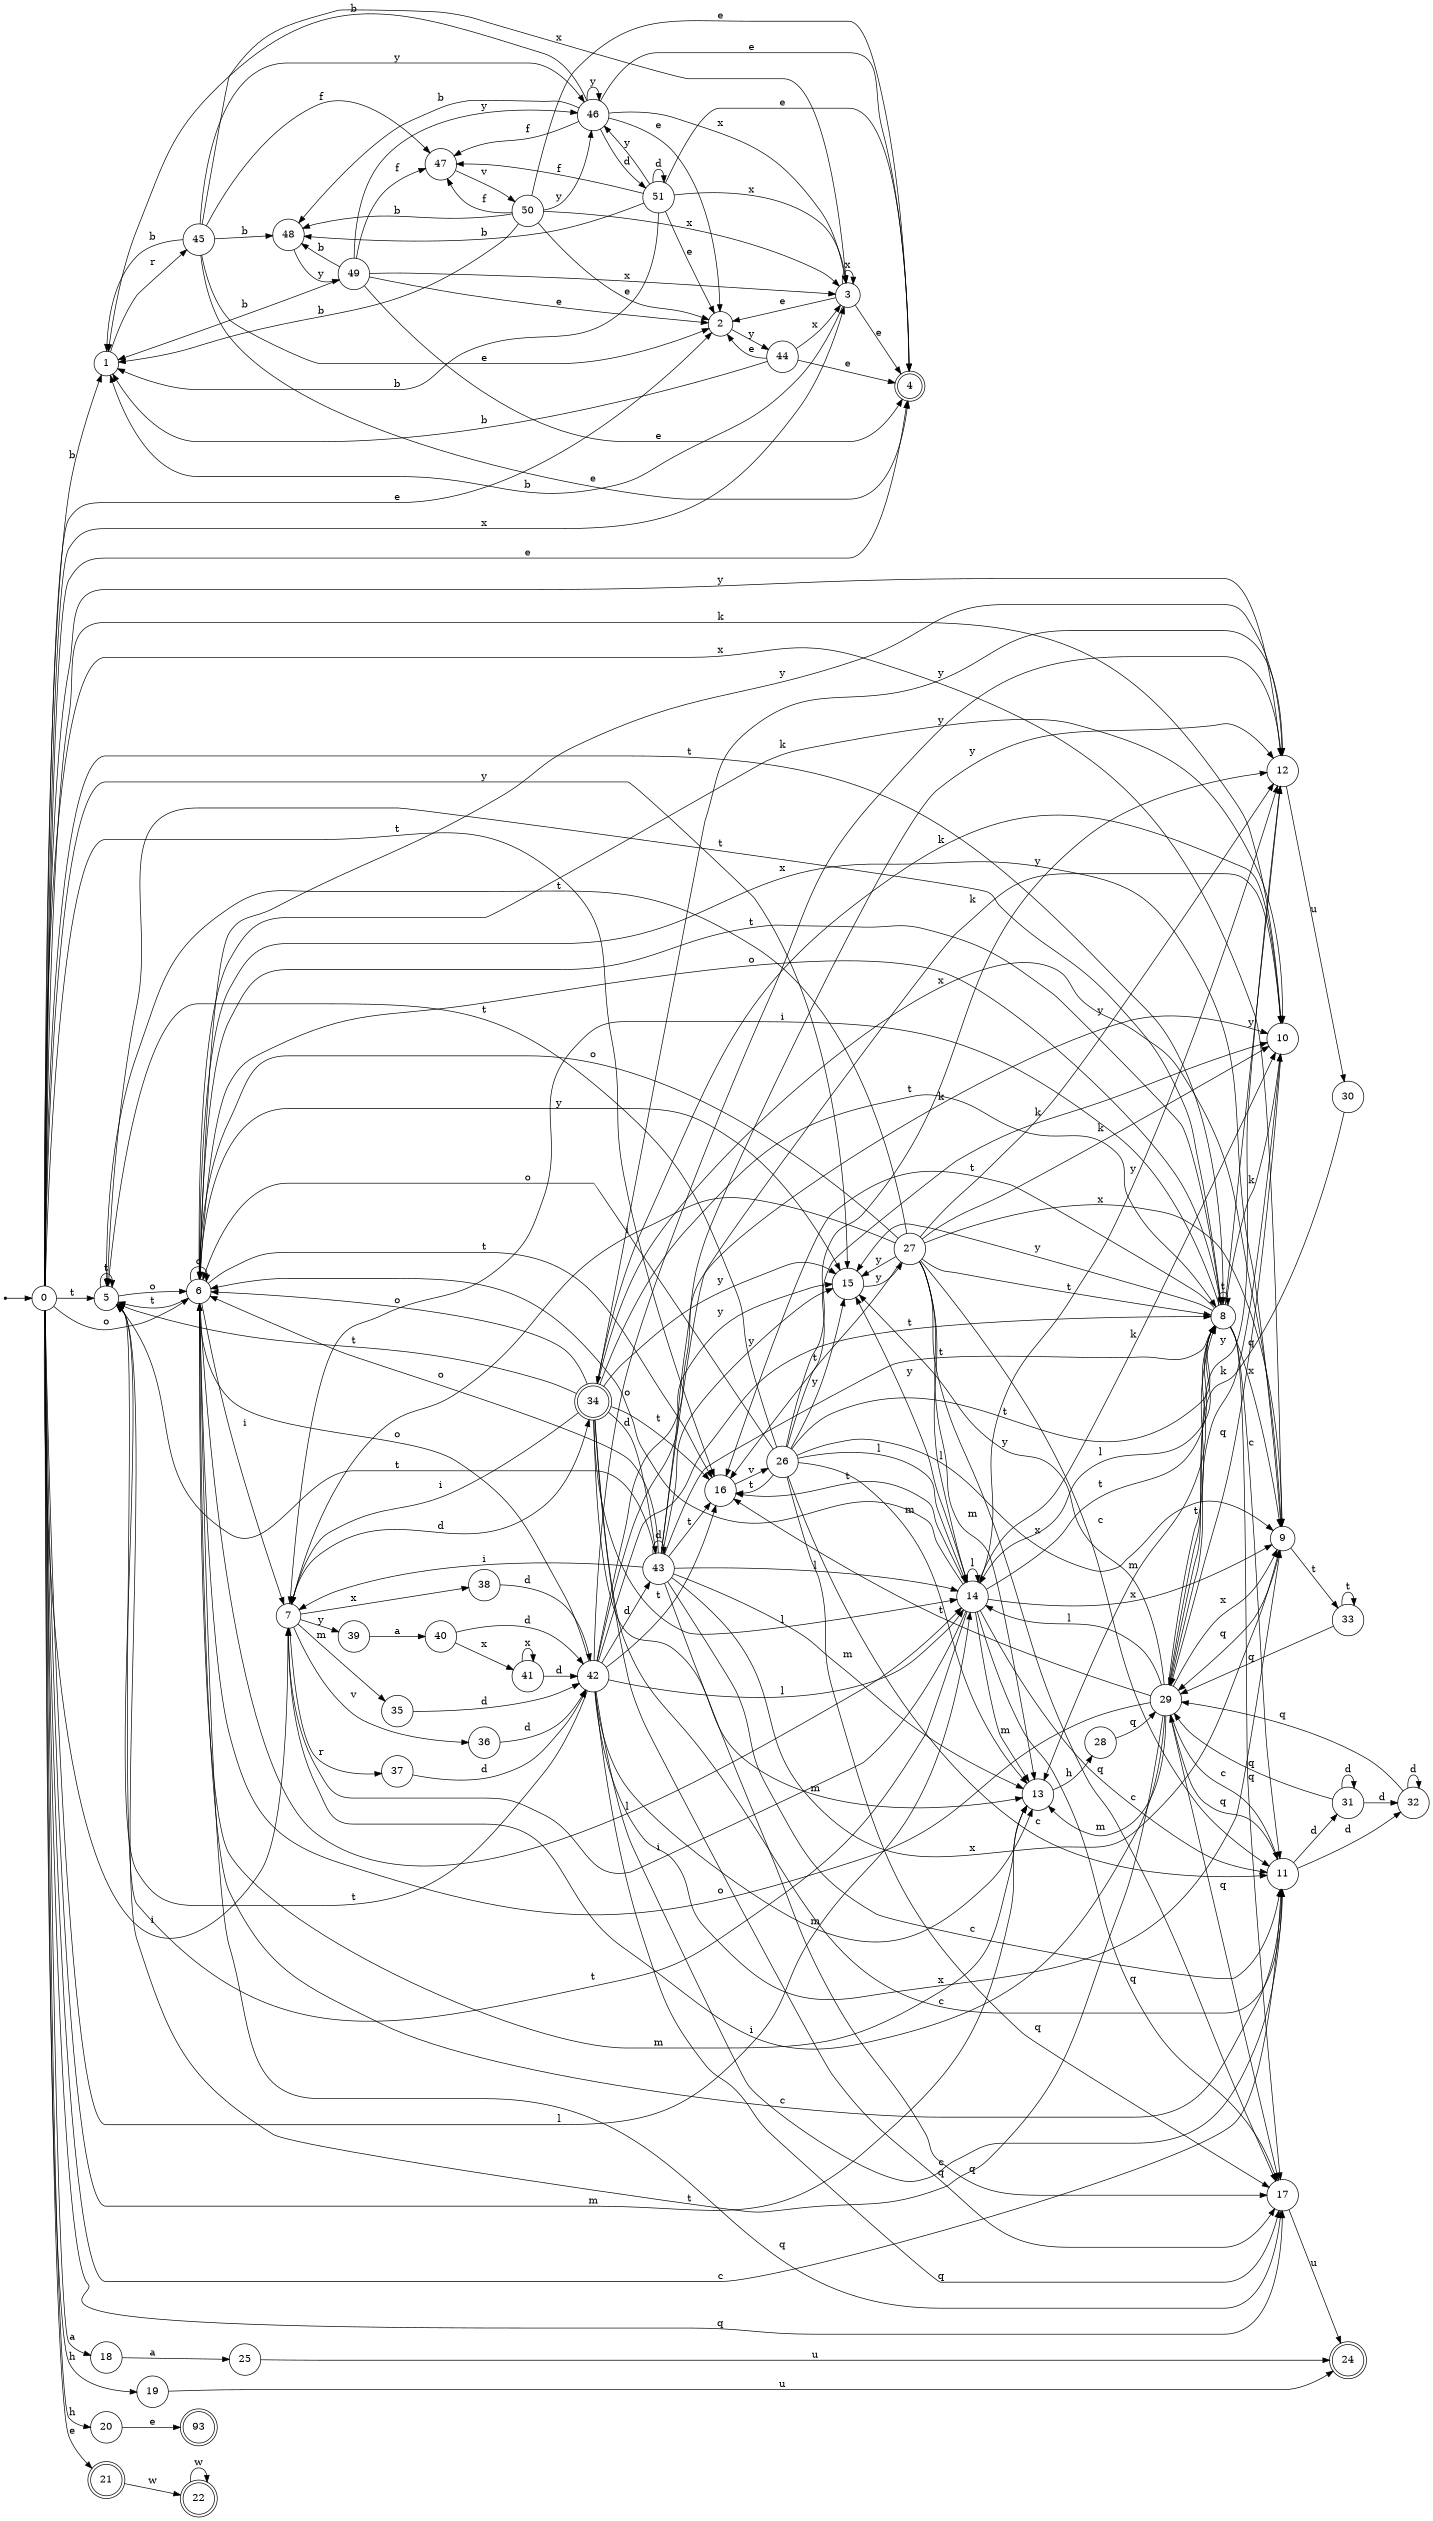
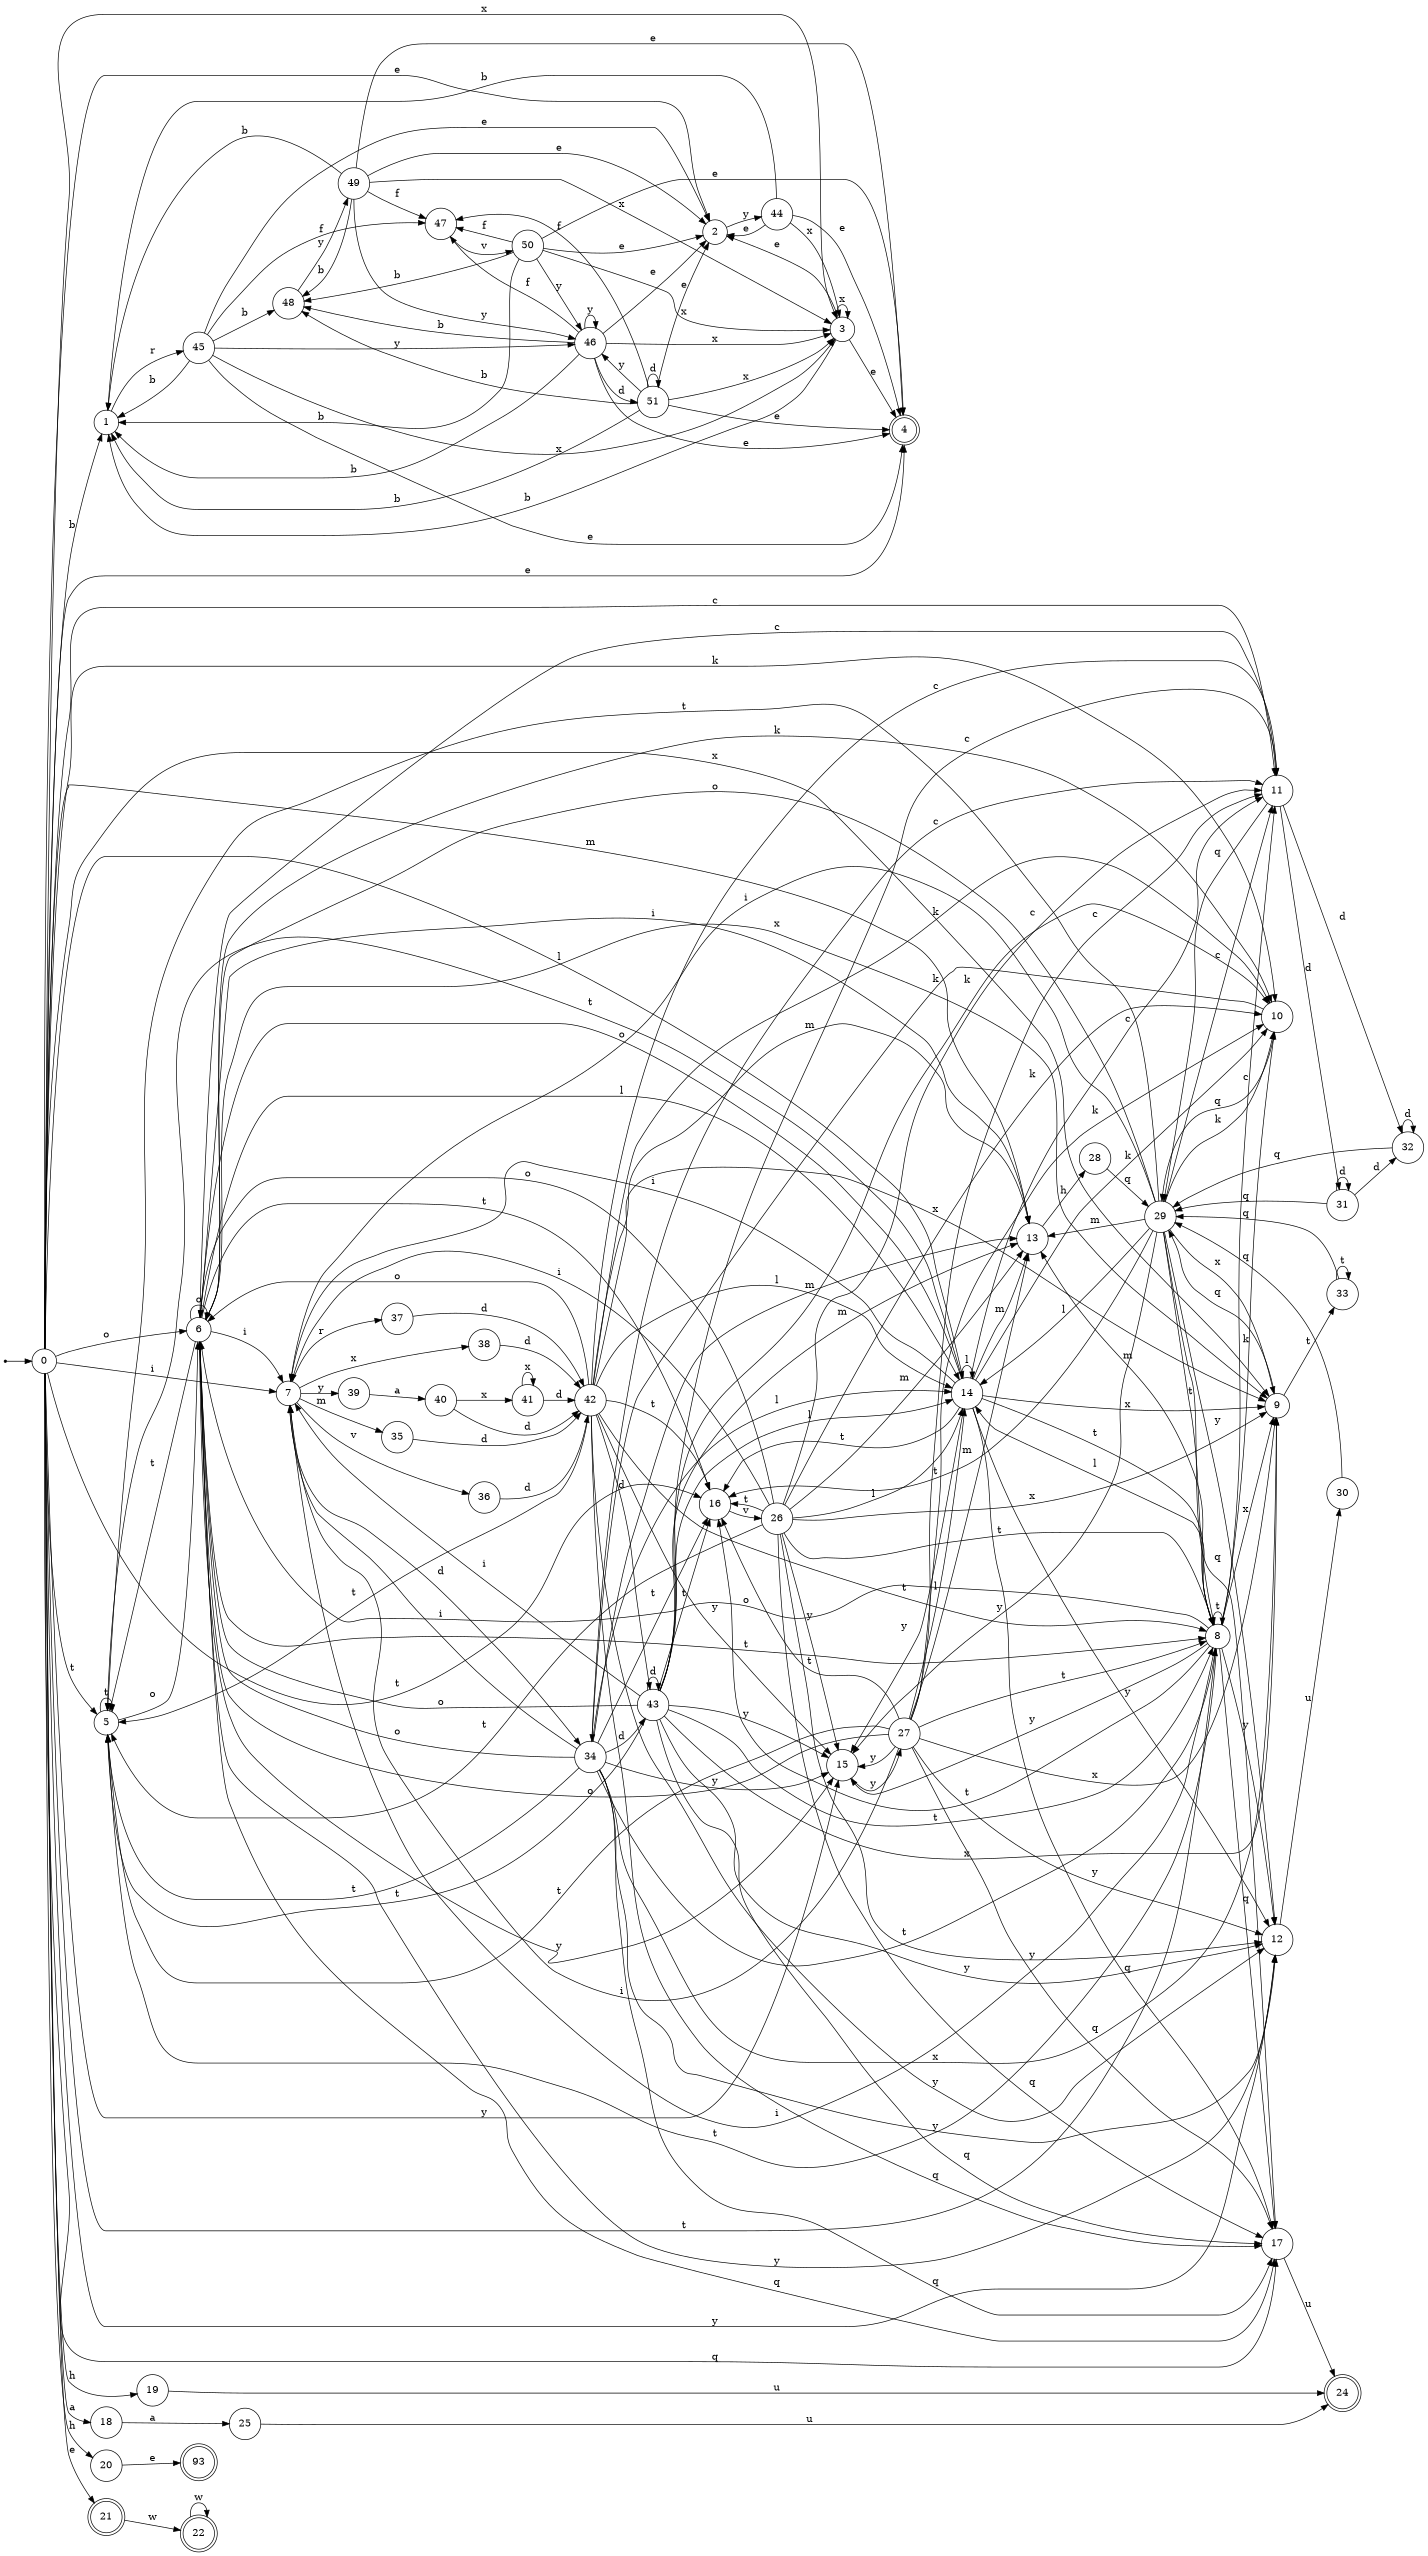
none -> (553, 1277)
(593, 1402) -> (590, 1757)
(659, 2043) -> (653, 914)
